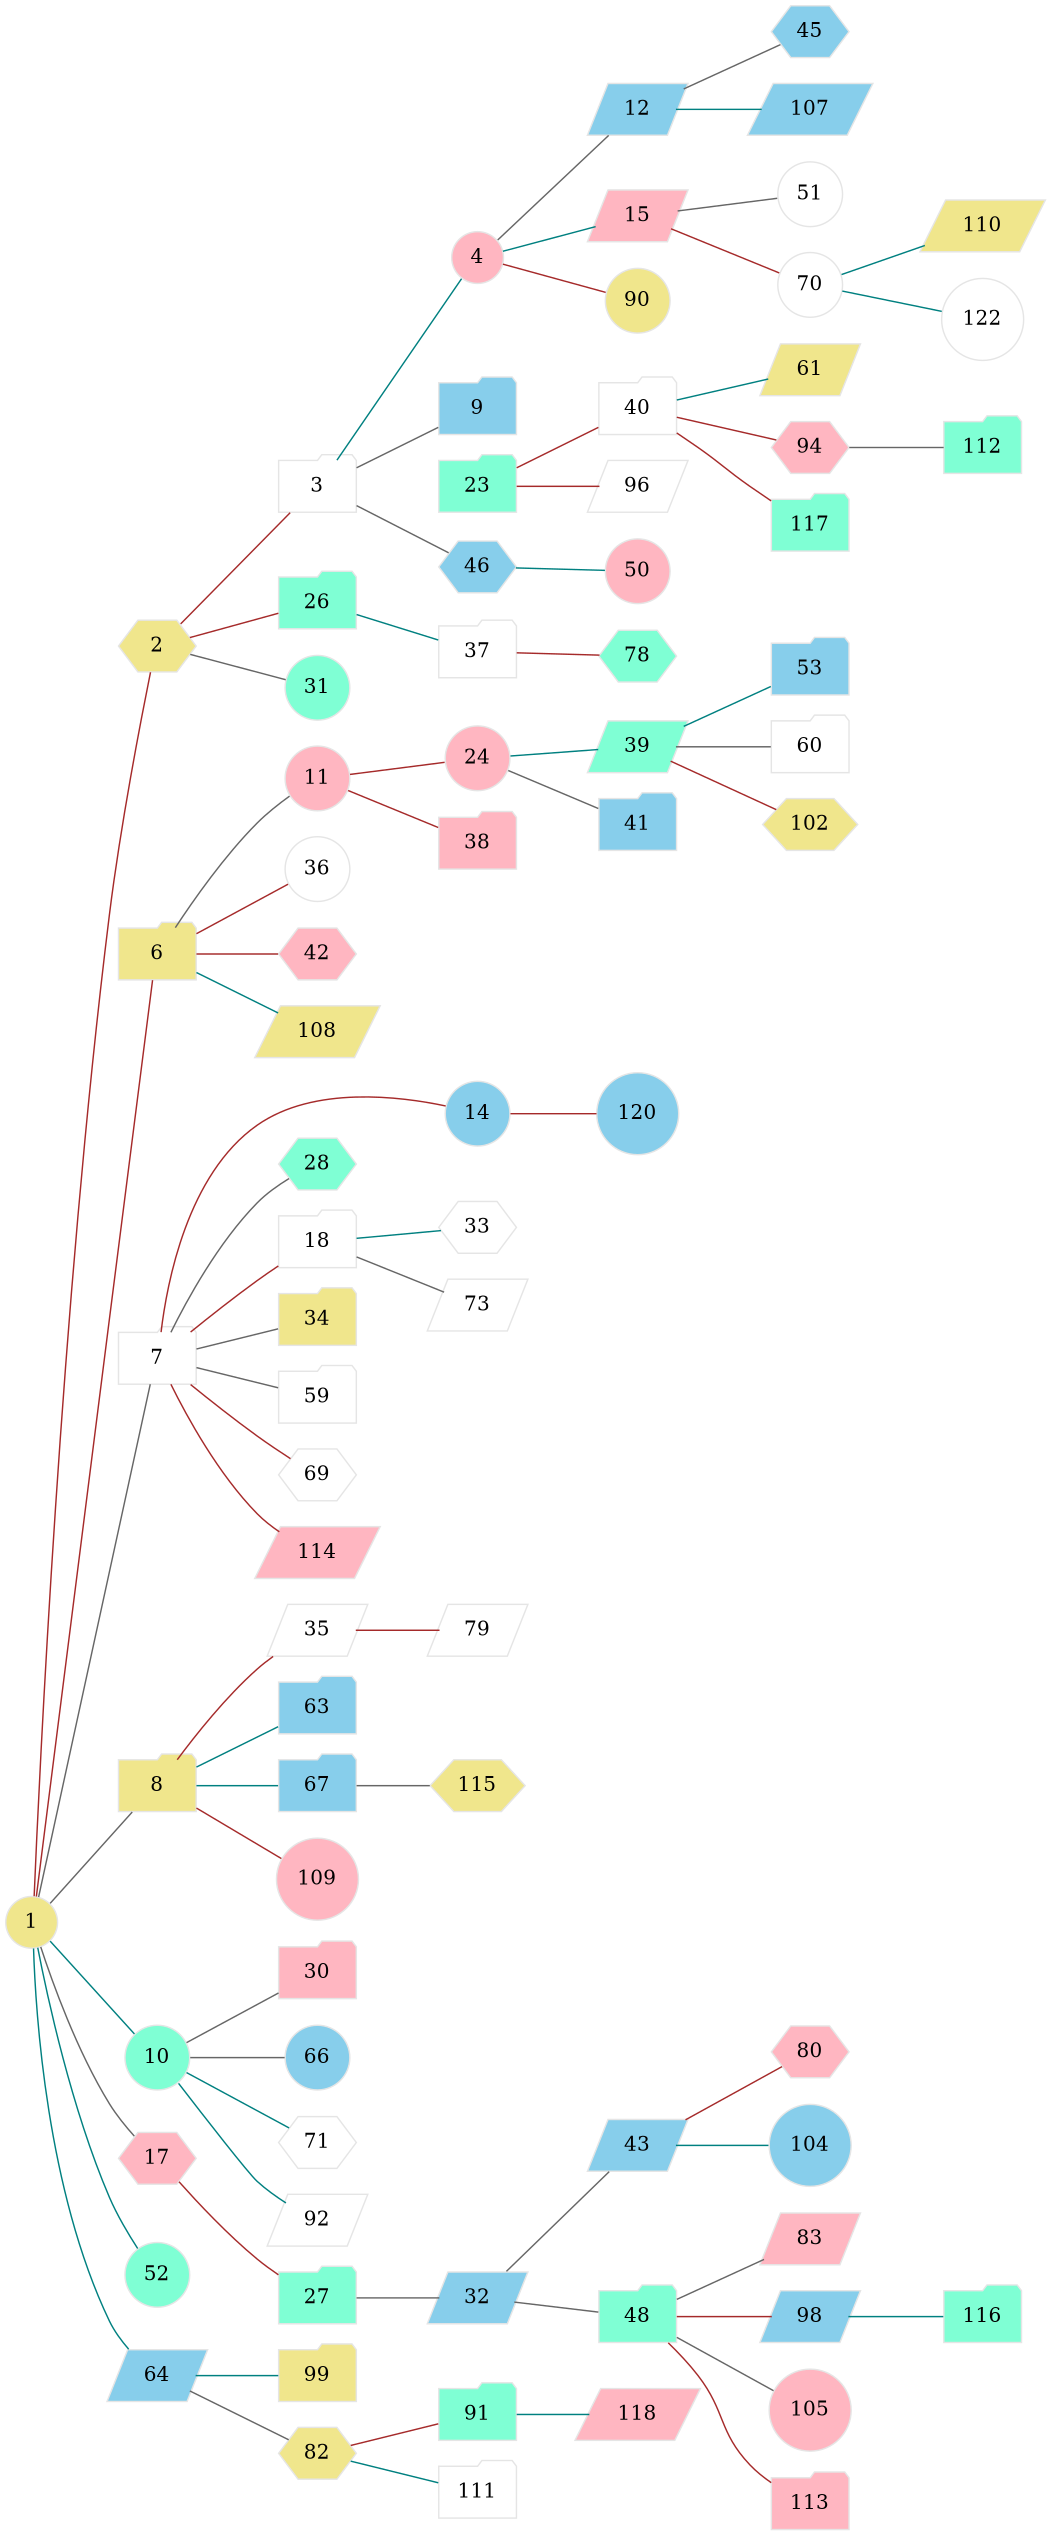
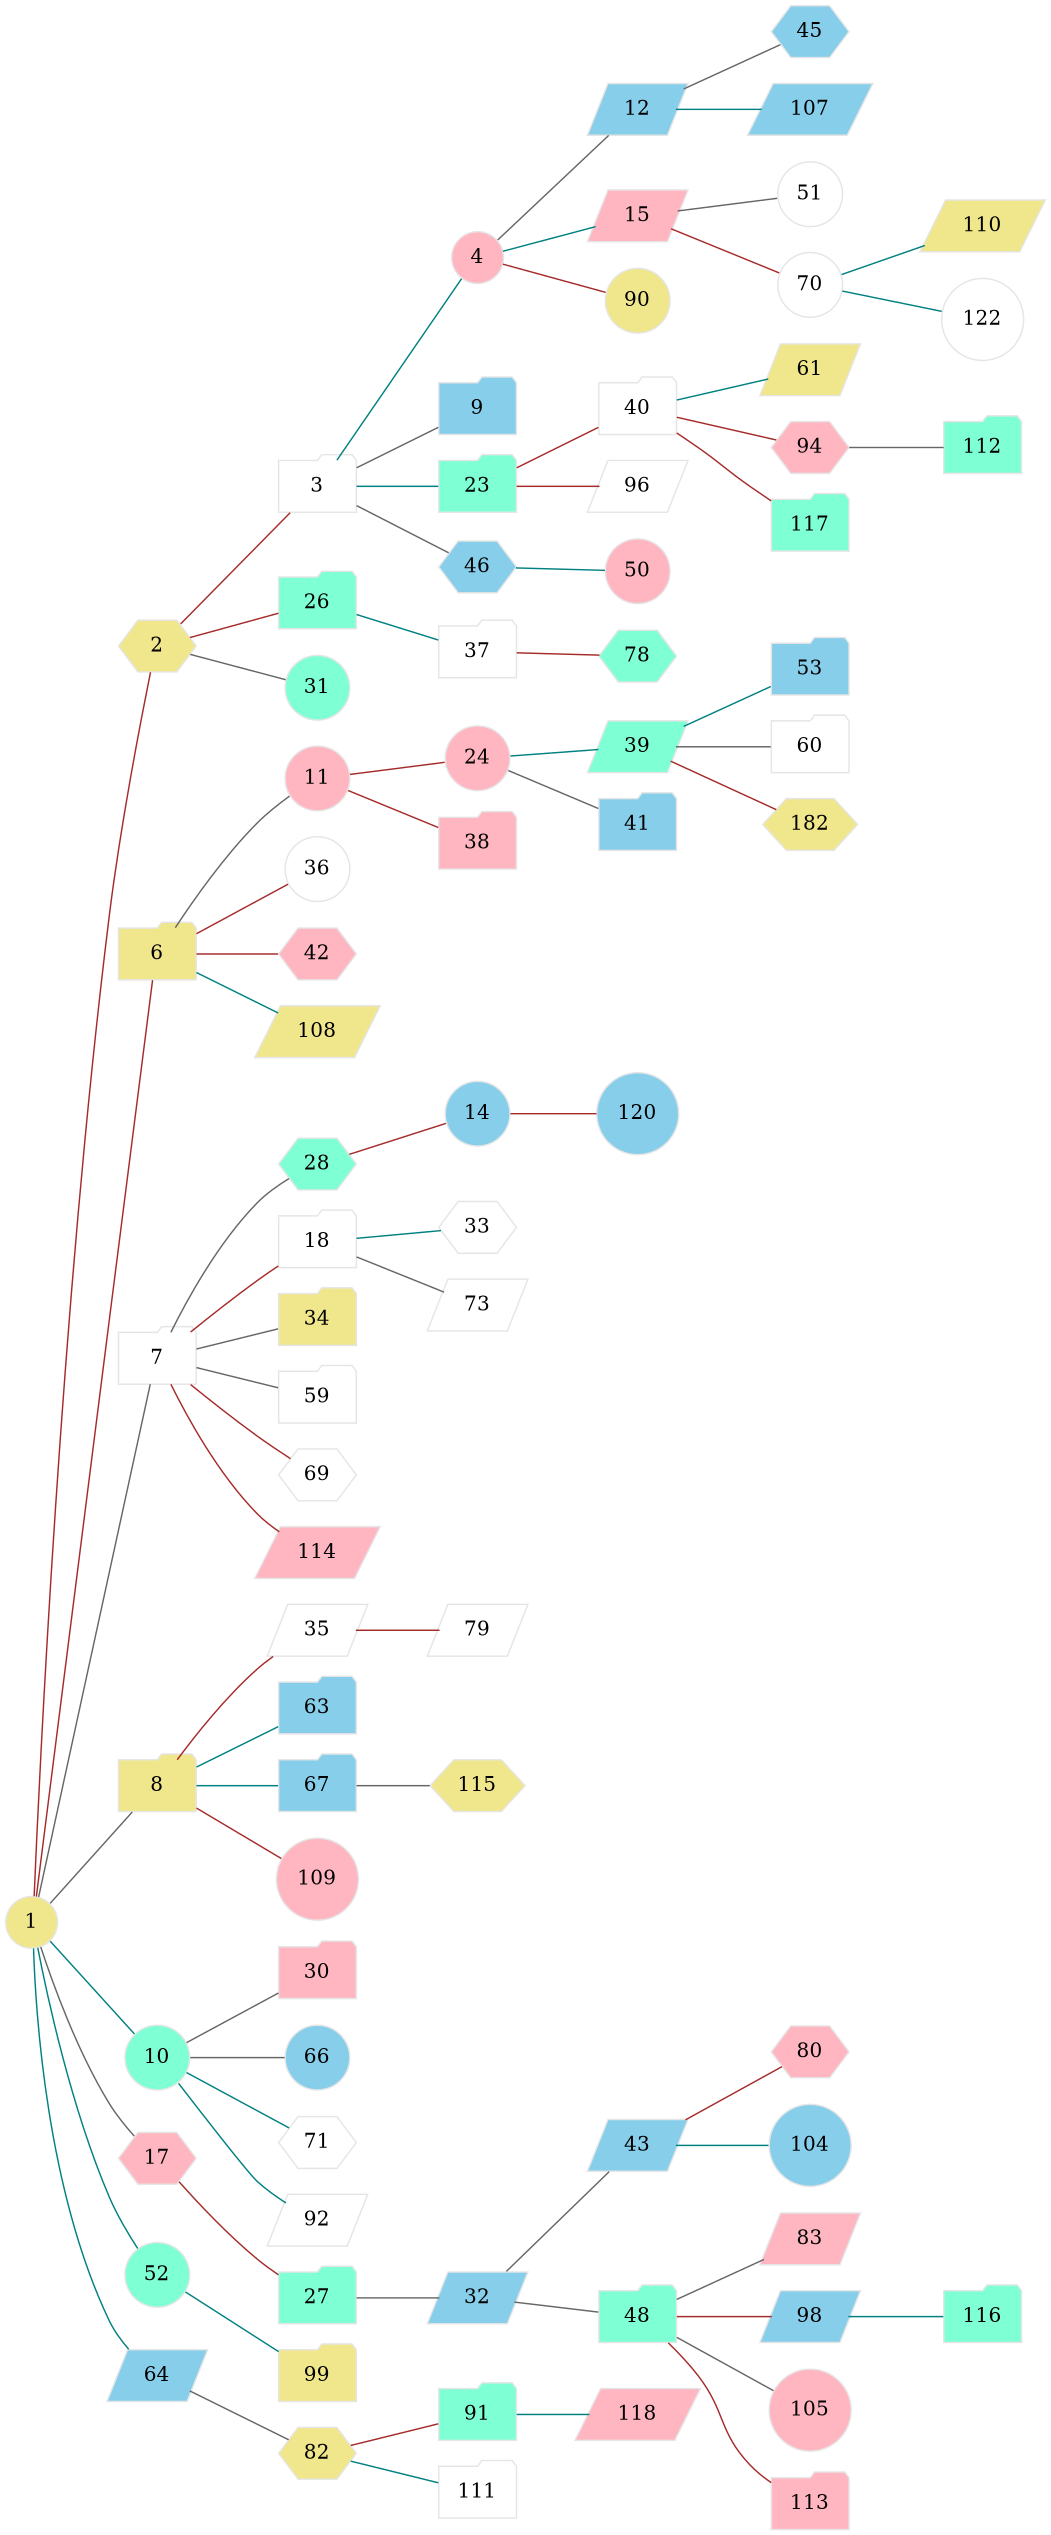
none -> (397, 486)
(810, 824) -> (810, 824)
(242, 1138) -> (398, 1139)
(237, 2376) -> (232, 2322)
